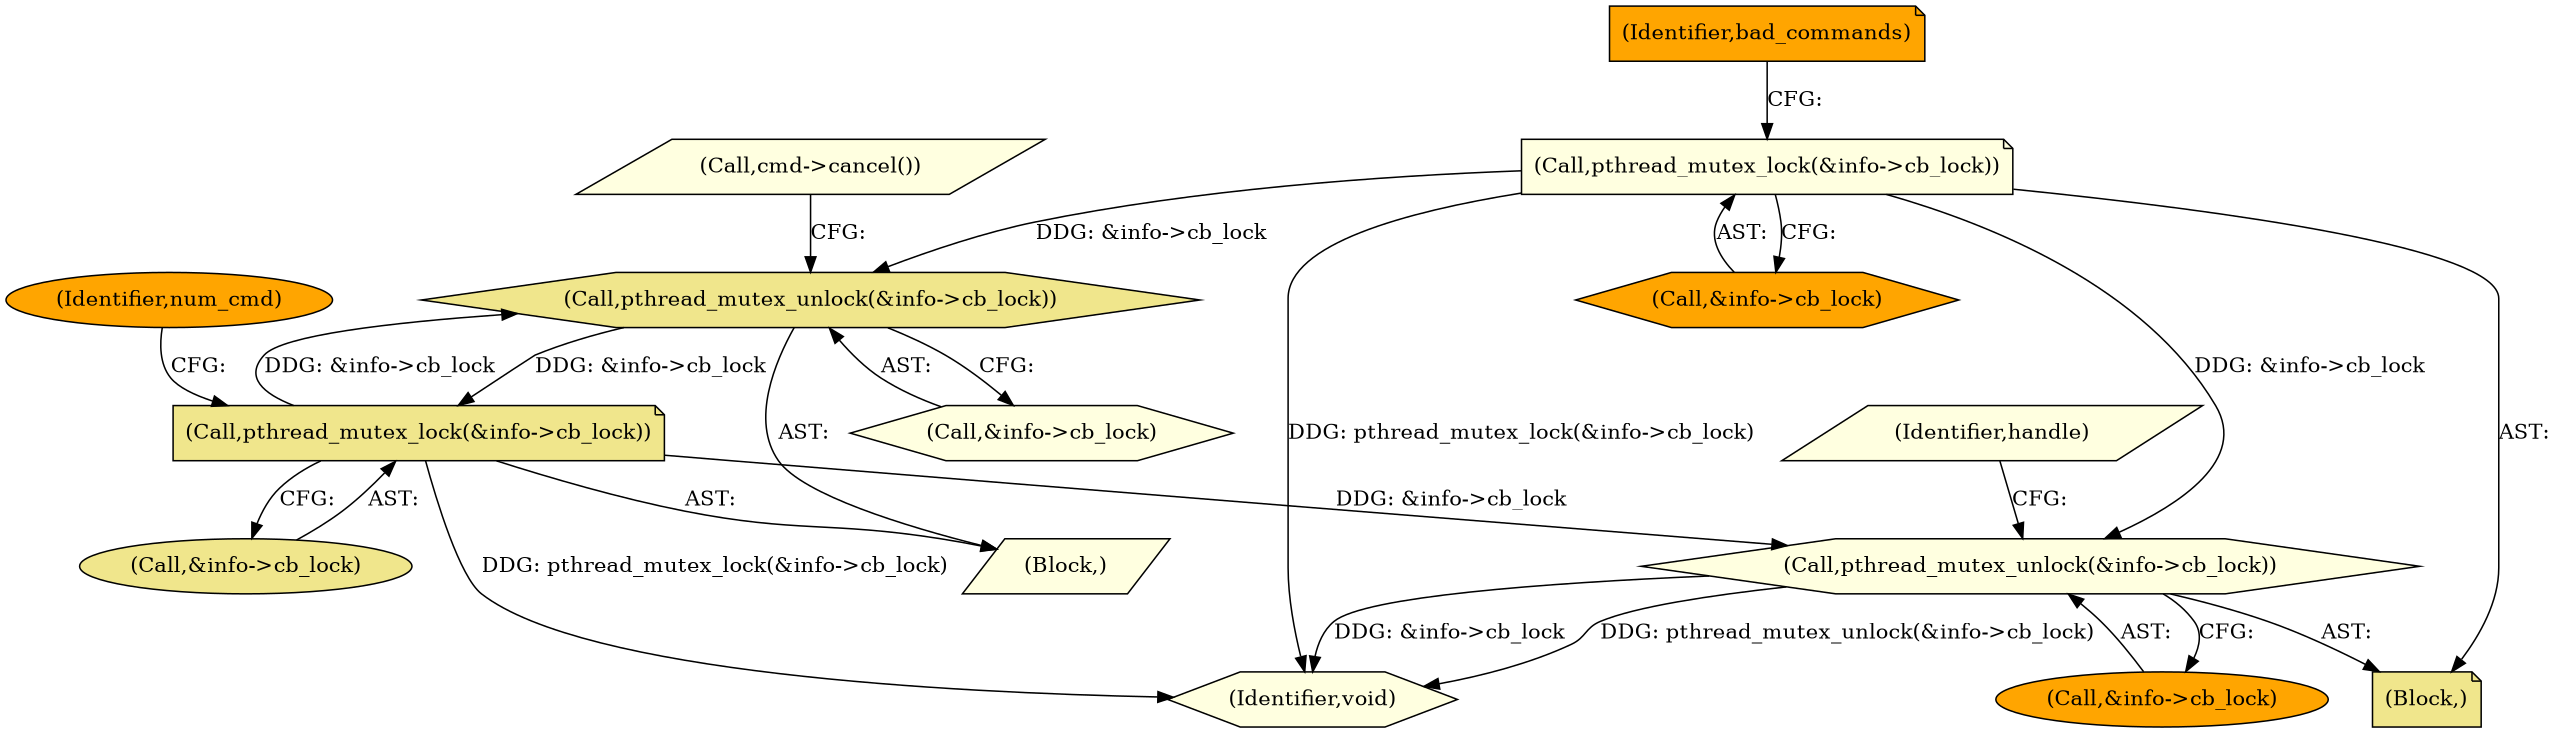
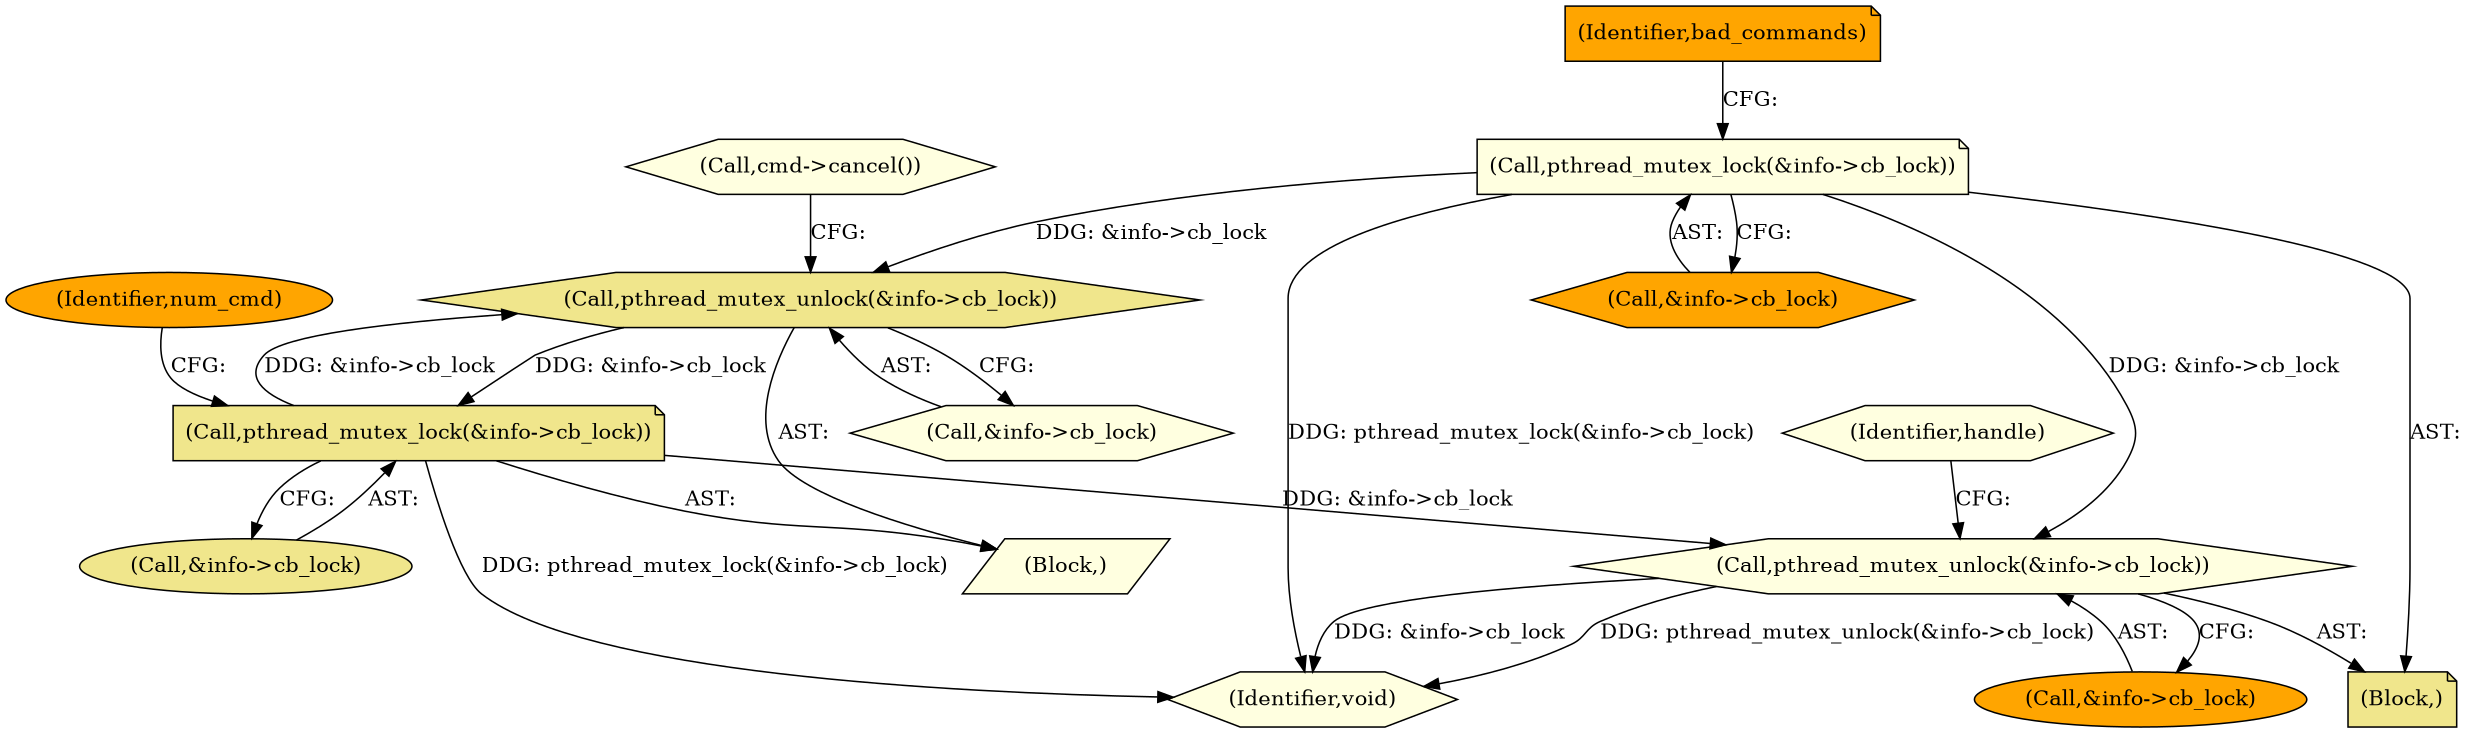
(811, 167) -> (811, 167)
(1992, 433) -> (1948, 433)
